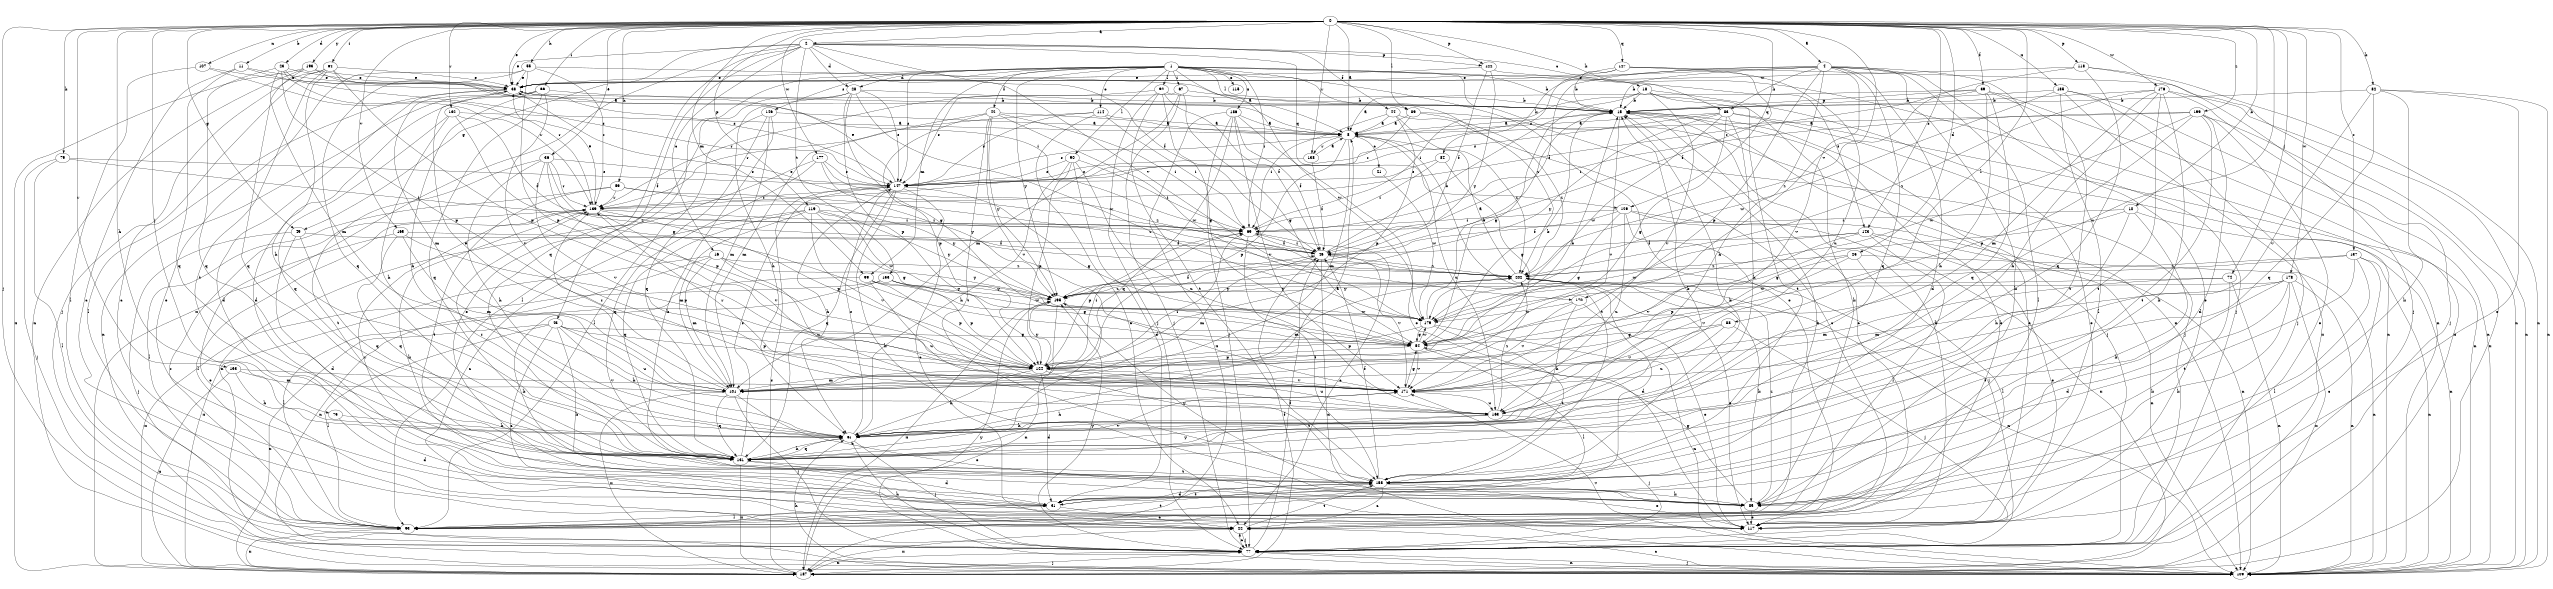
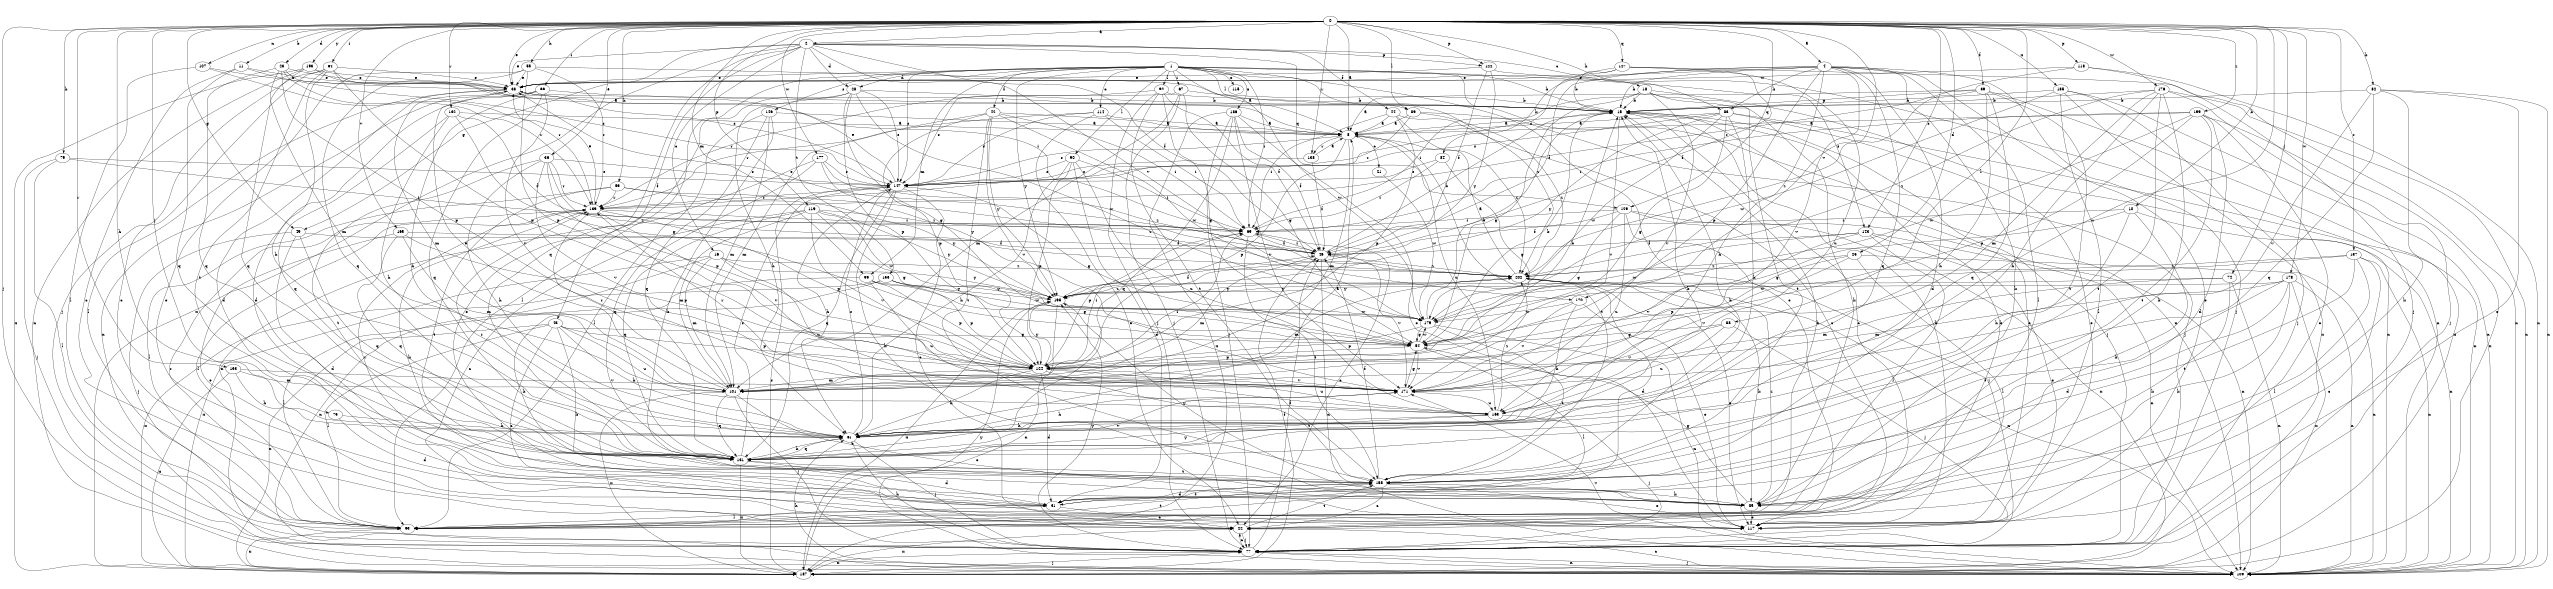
(1572, 429) -> none
